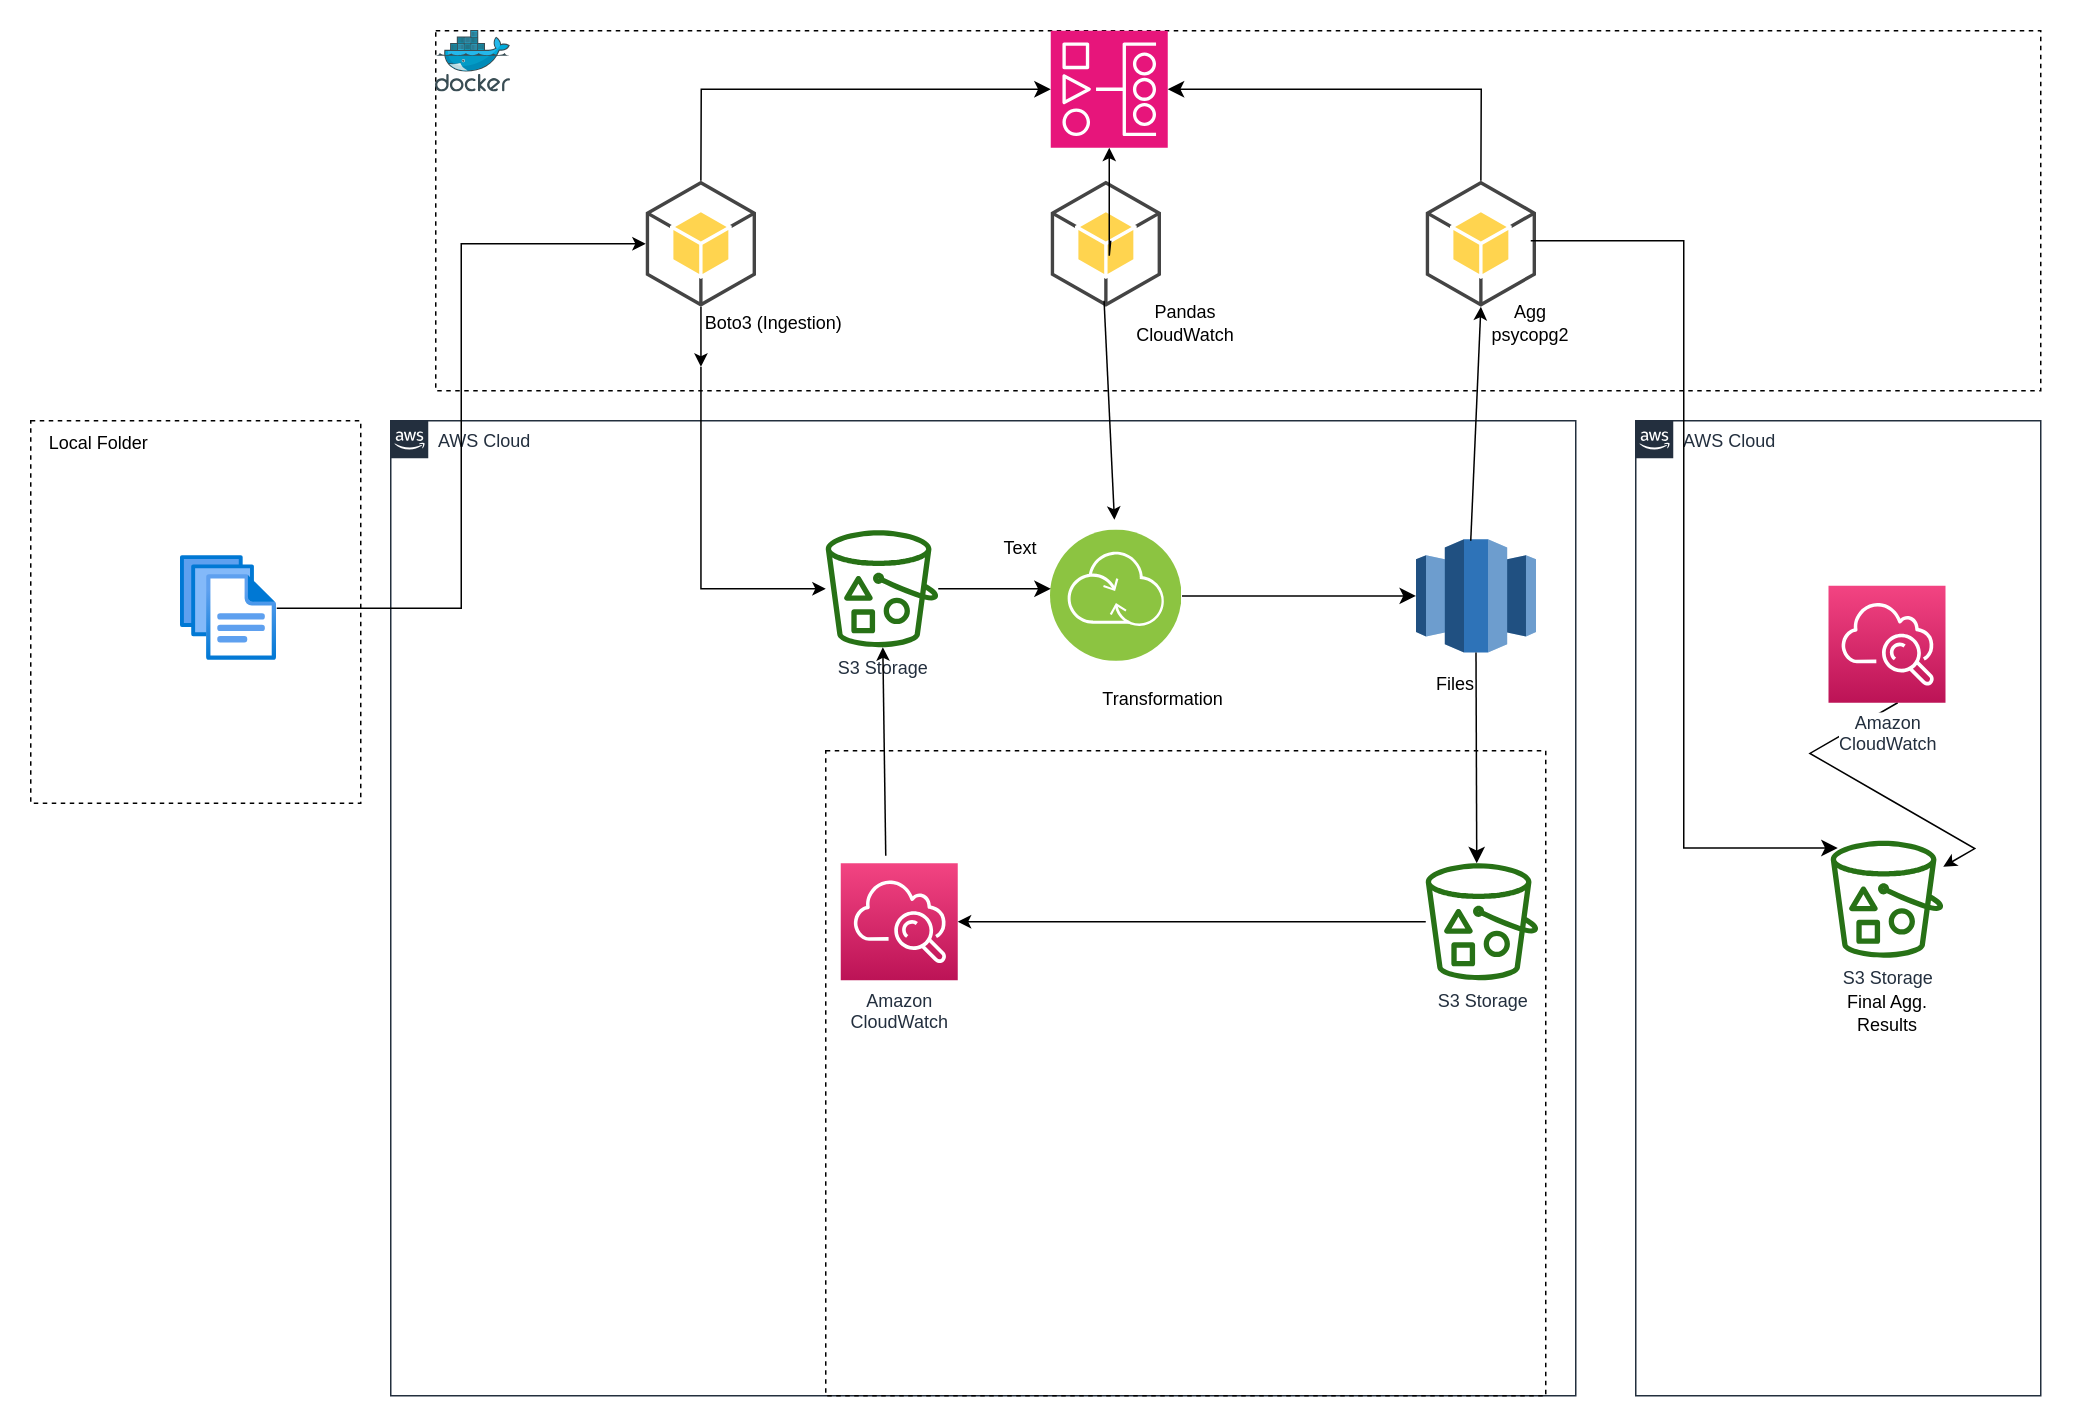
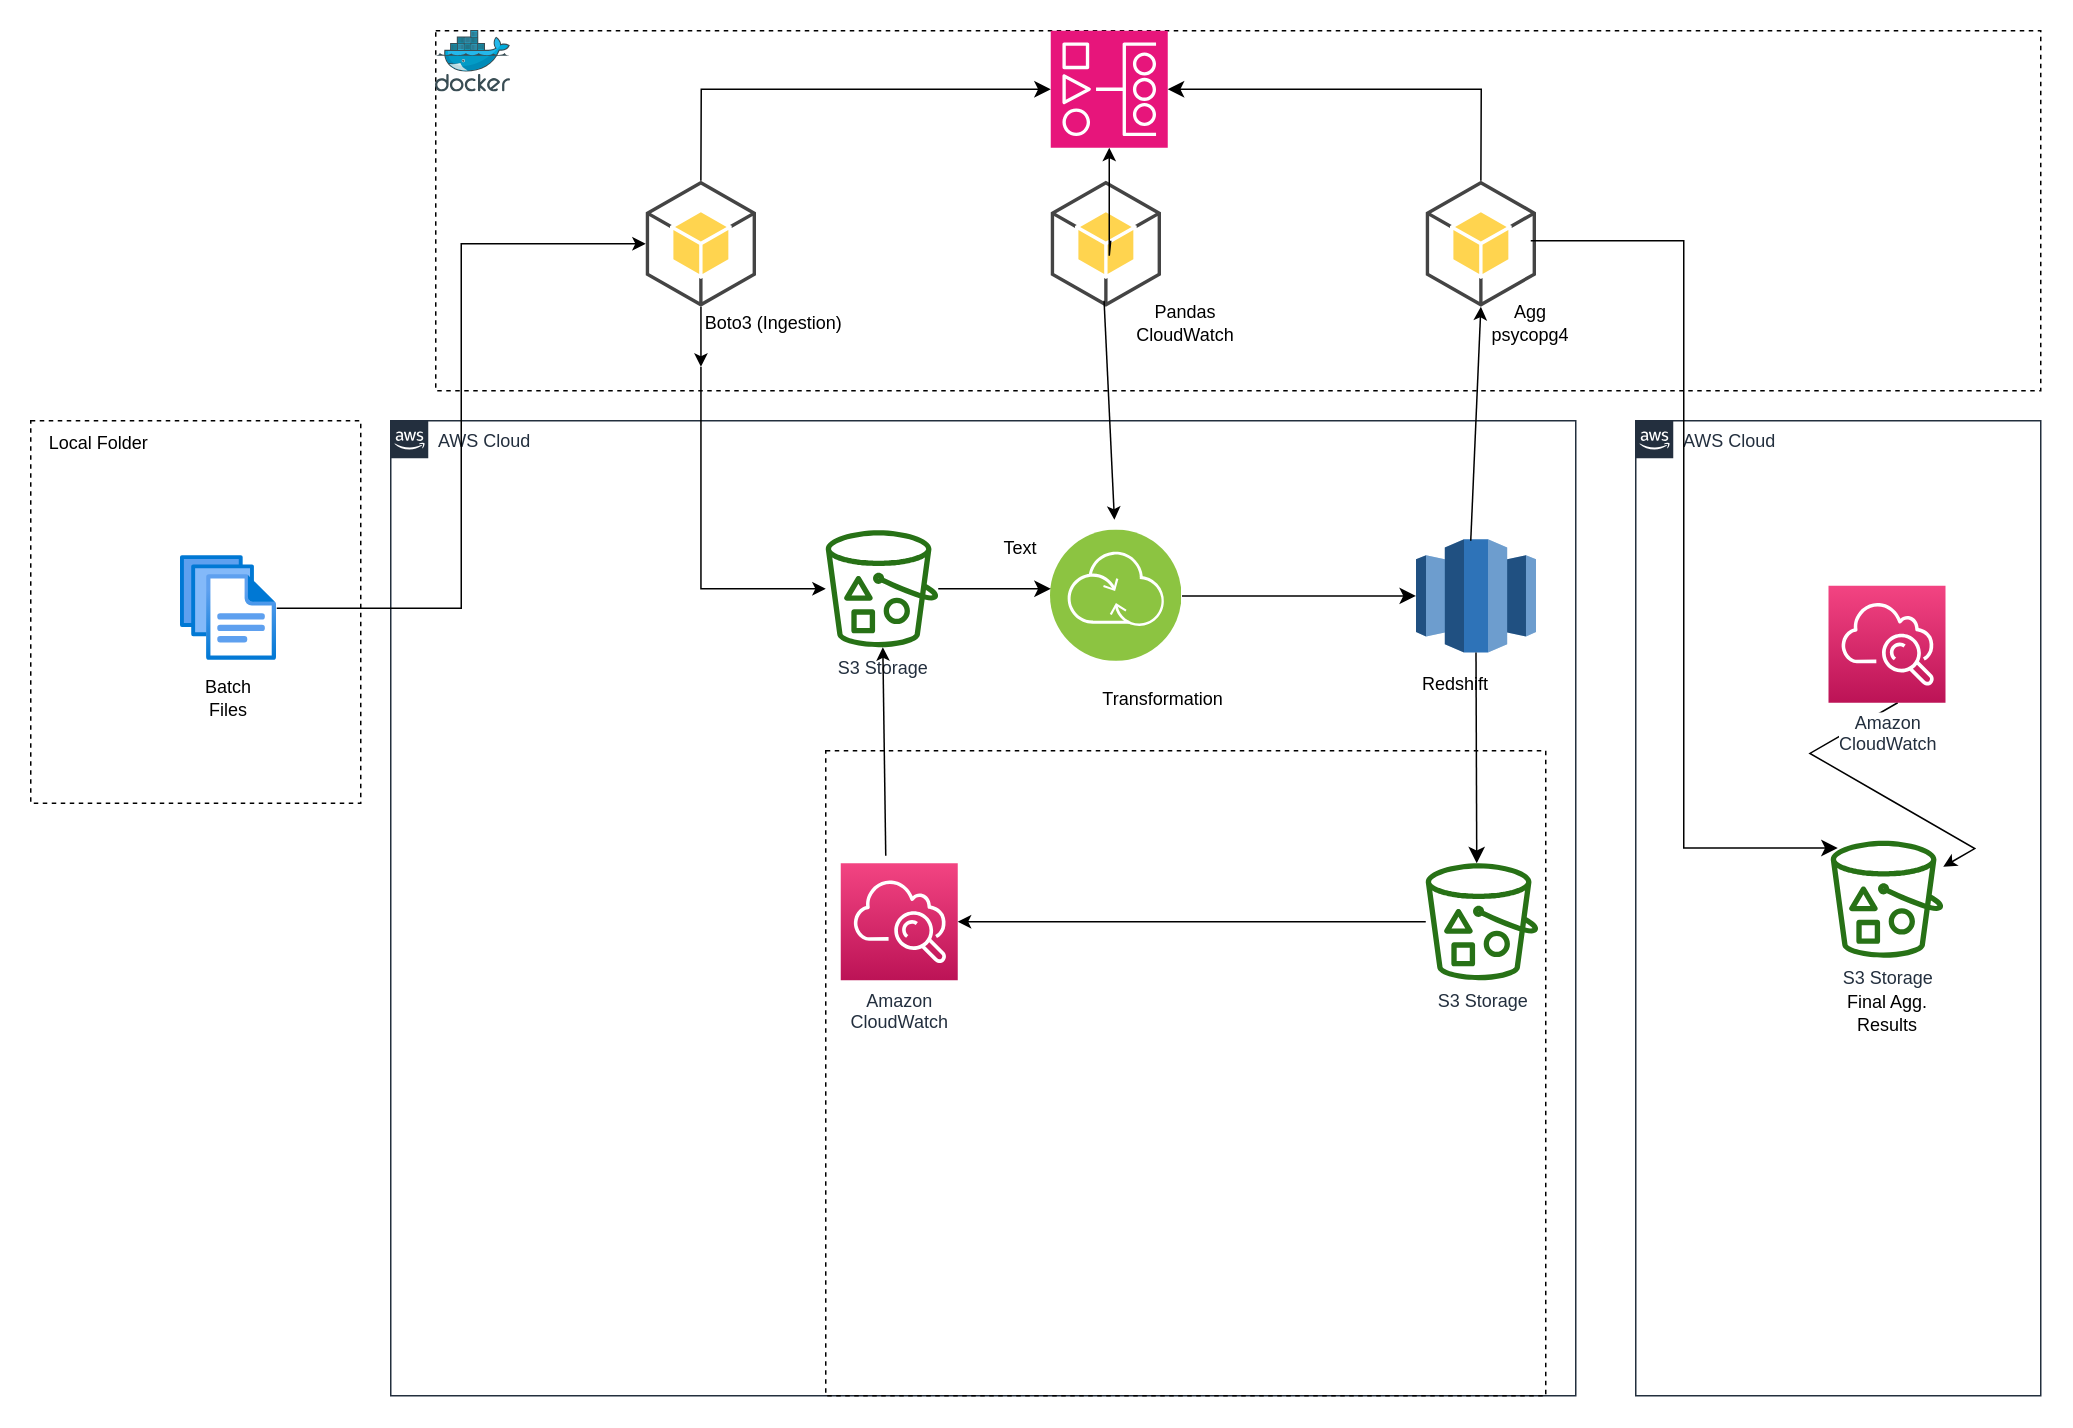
(1531, 323) -> (1531, 323)
(1456, 685) -> (1456, 685)
none -> (229, 698)
